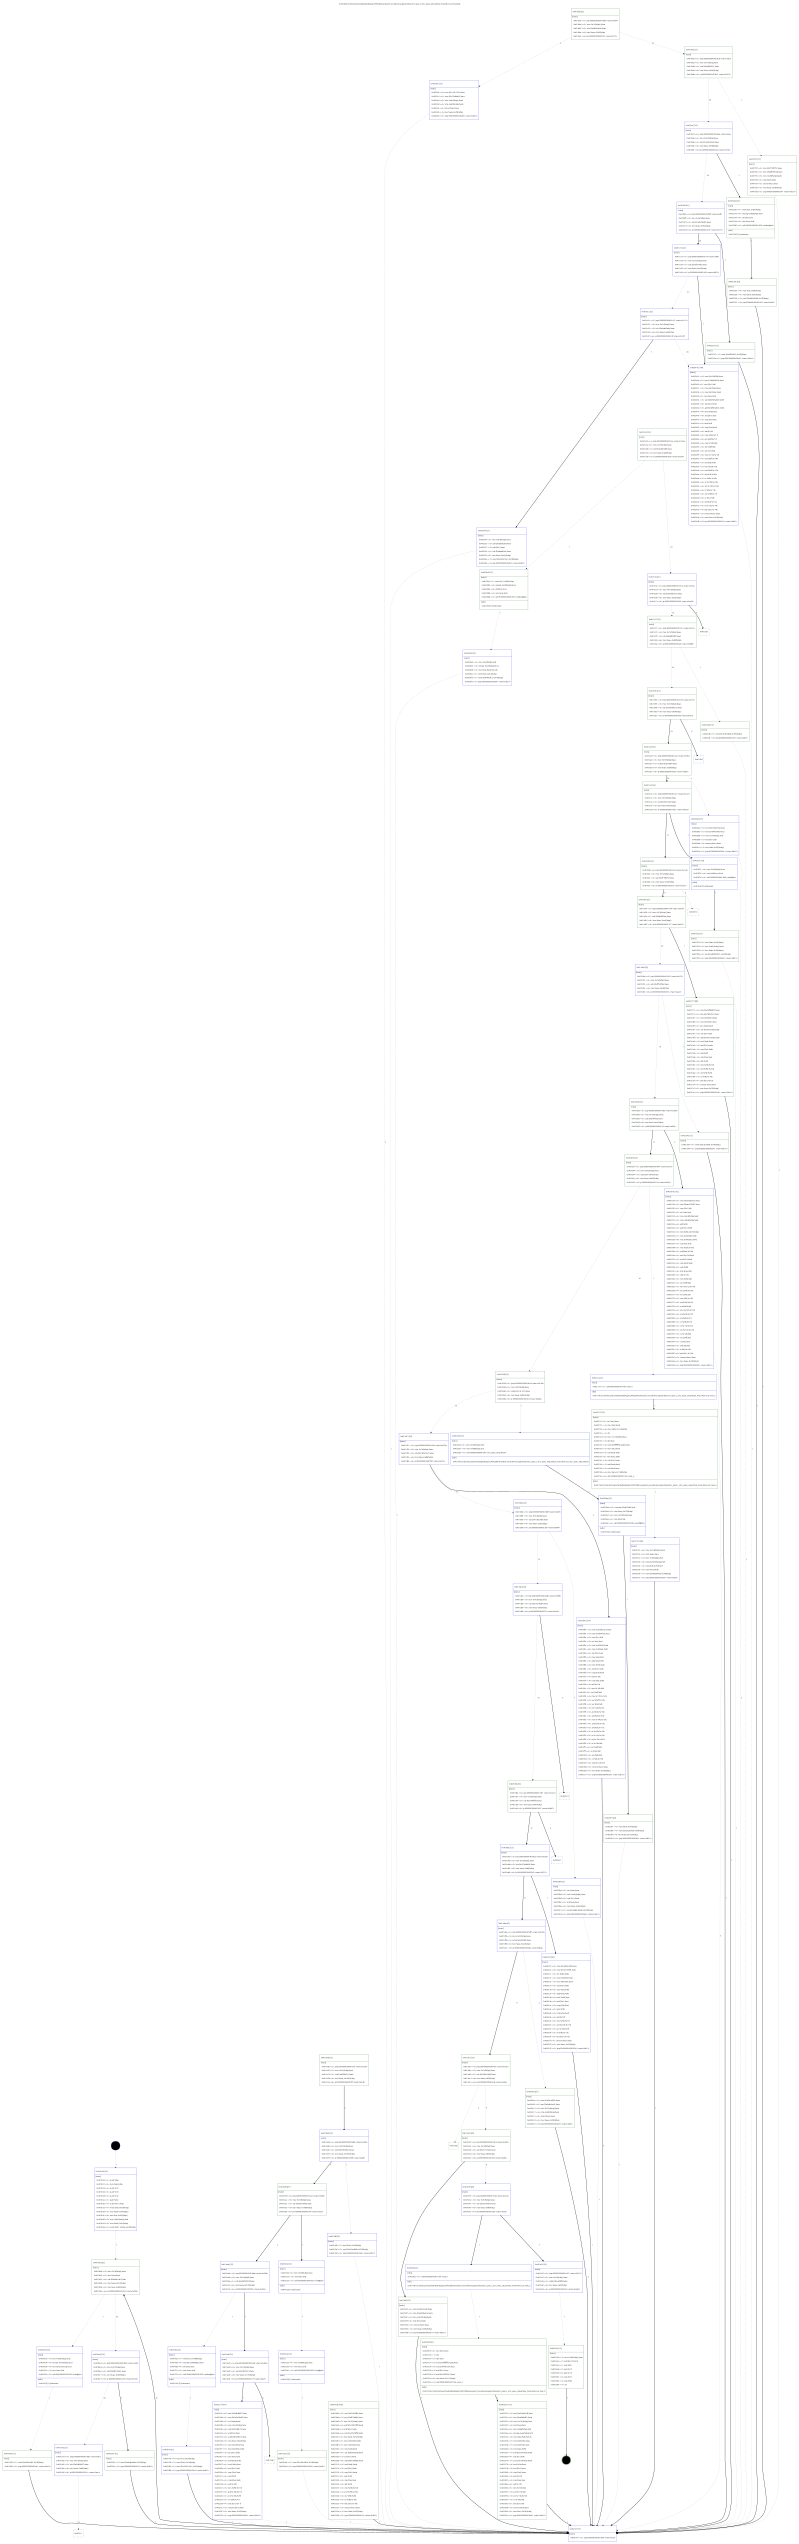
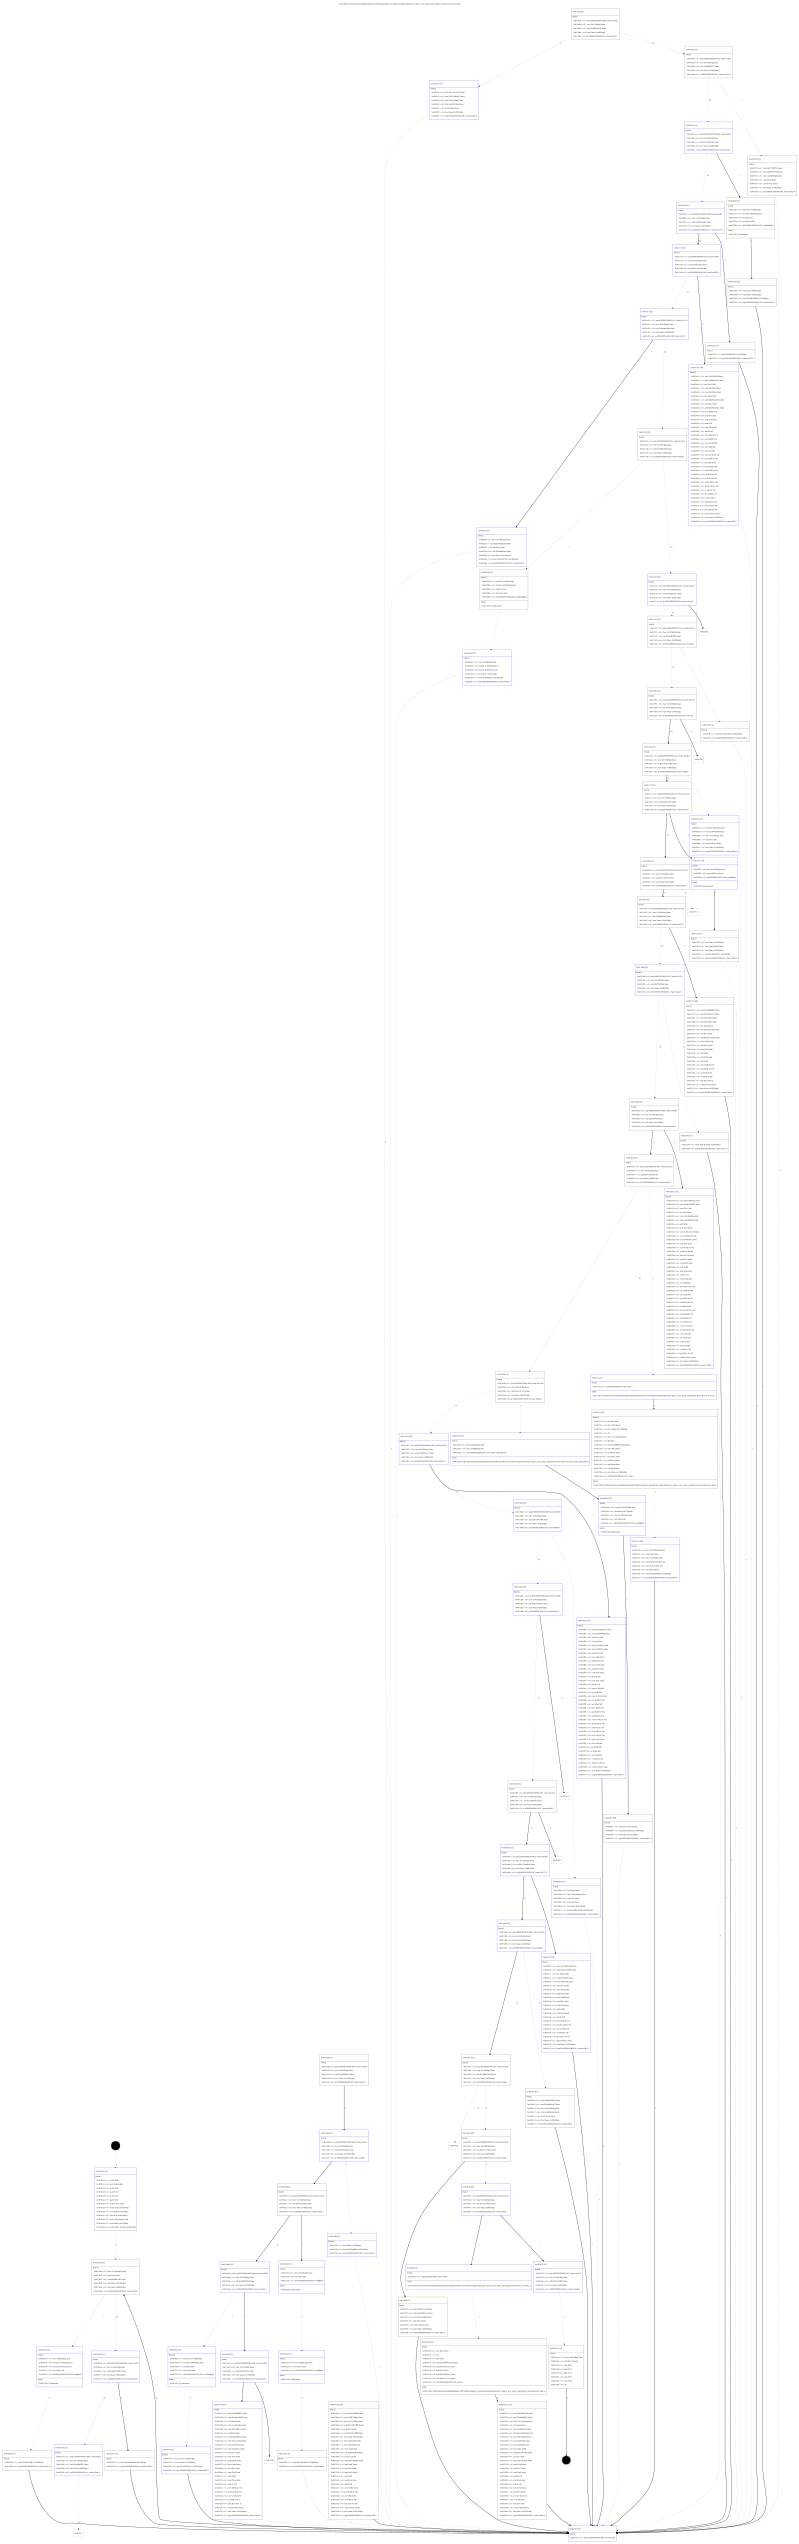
(682, 353) -> (663, 384)
